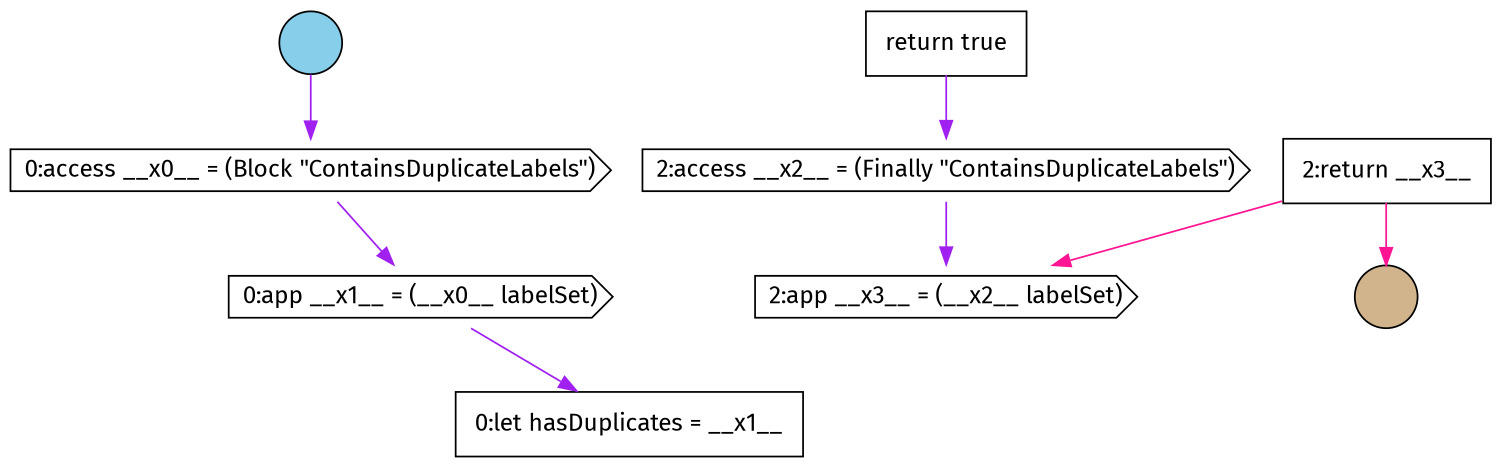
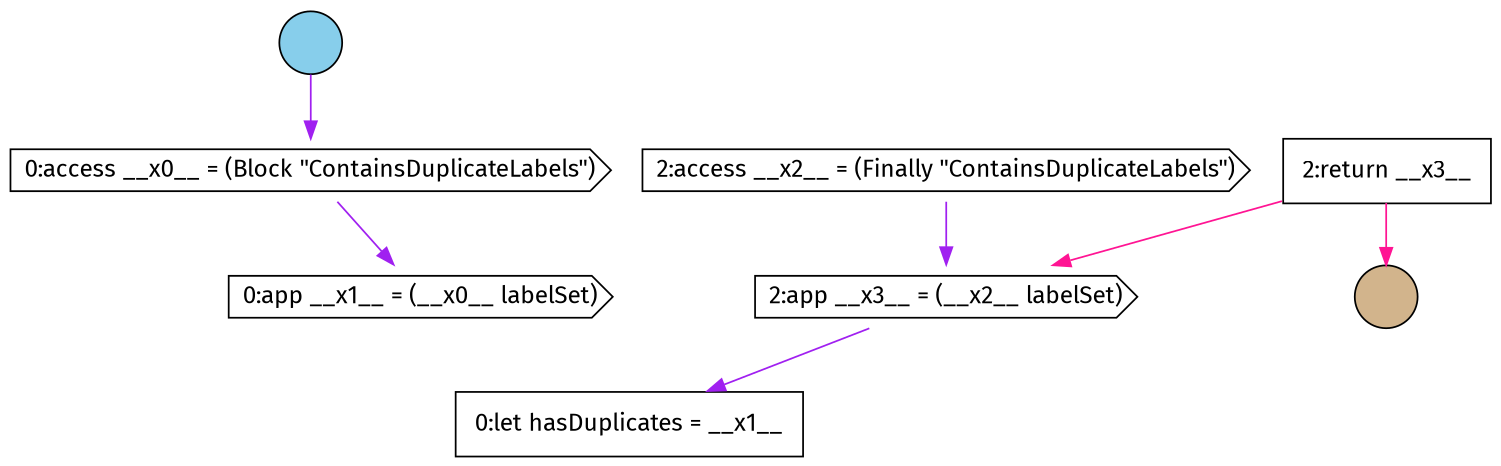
(946, 43) -> none
(516, 355) -> (797, 356)
